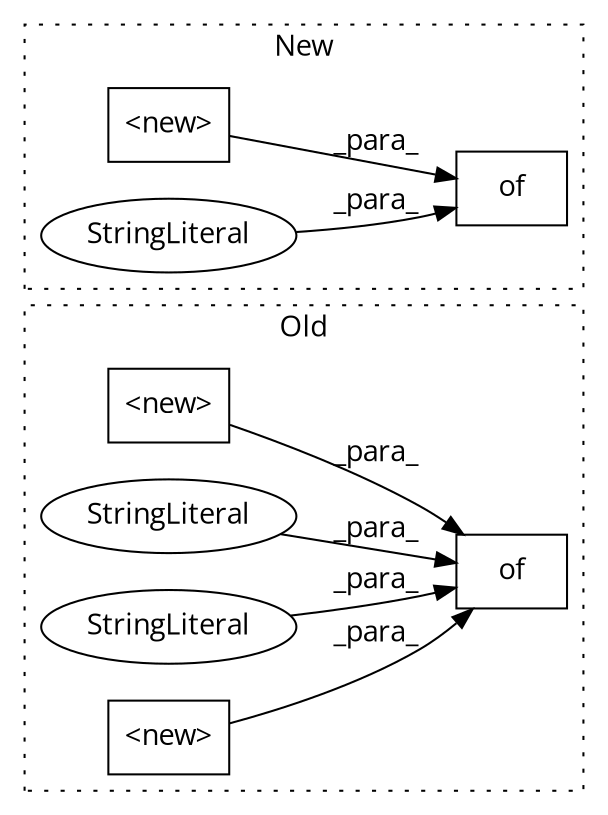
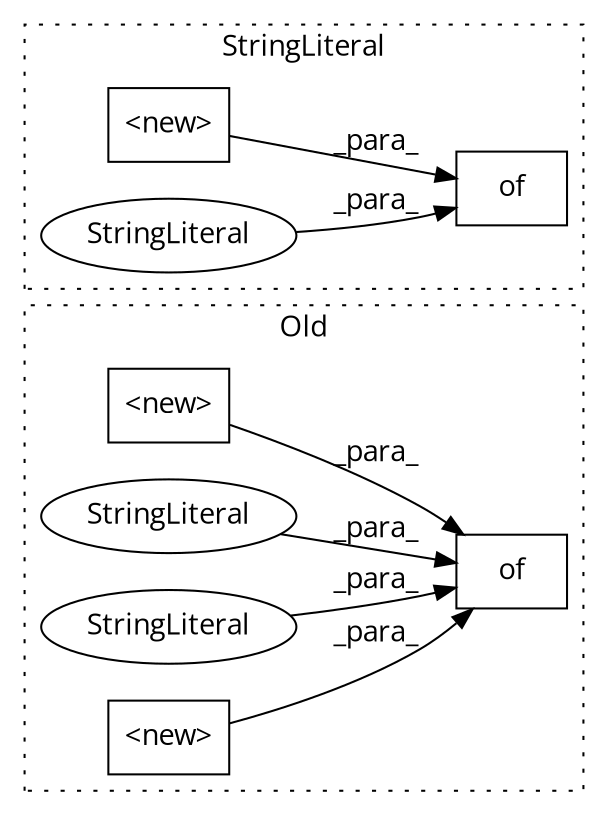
(304, 48) -> (304, 48)
